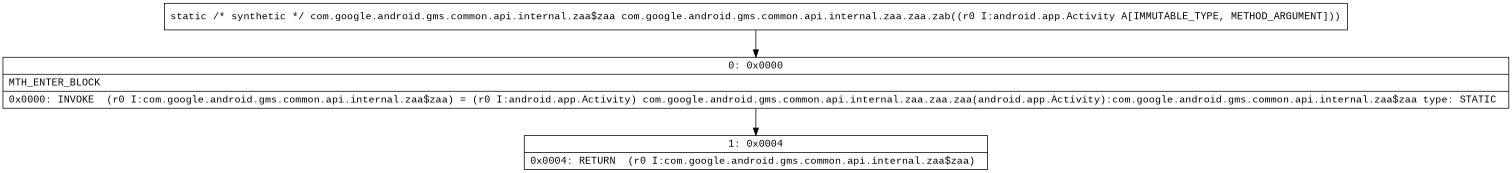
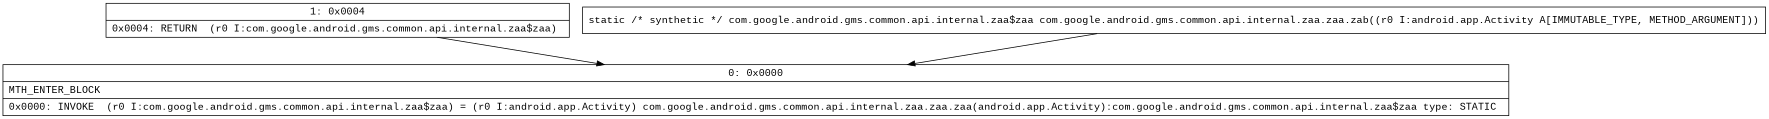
(756, 118) -> (517, 50)
